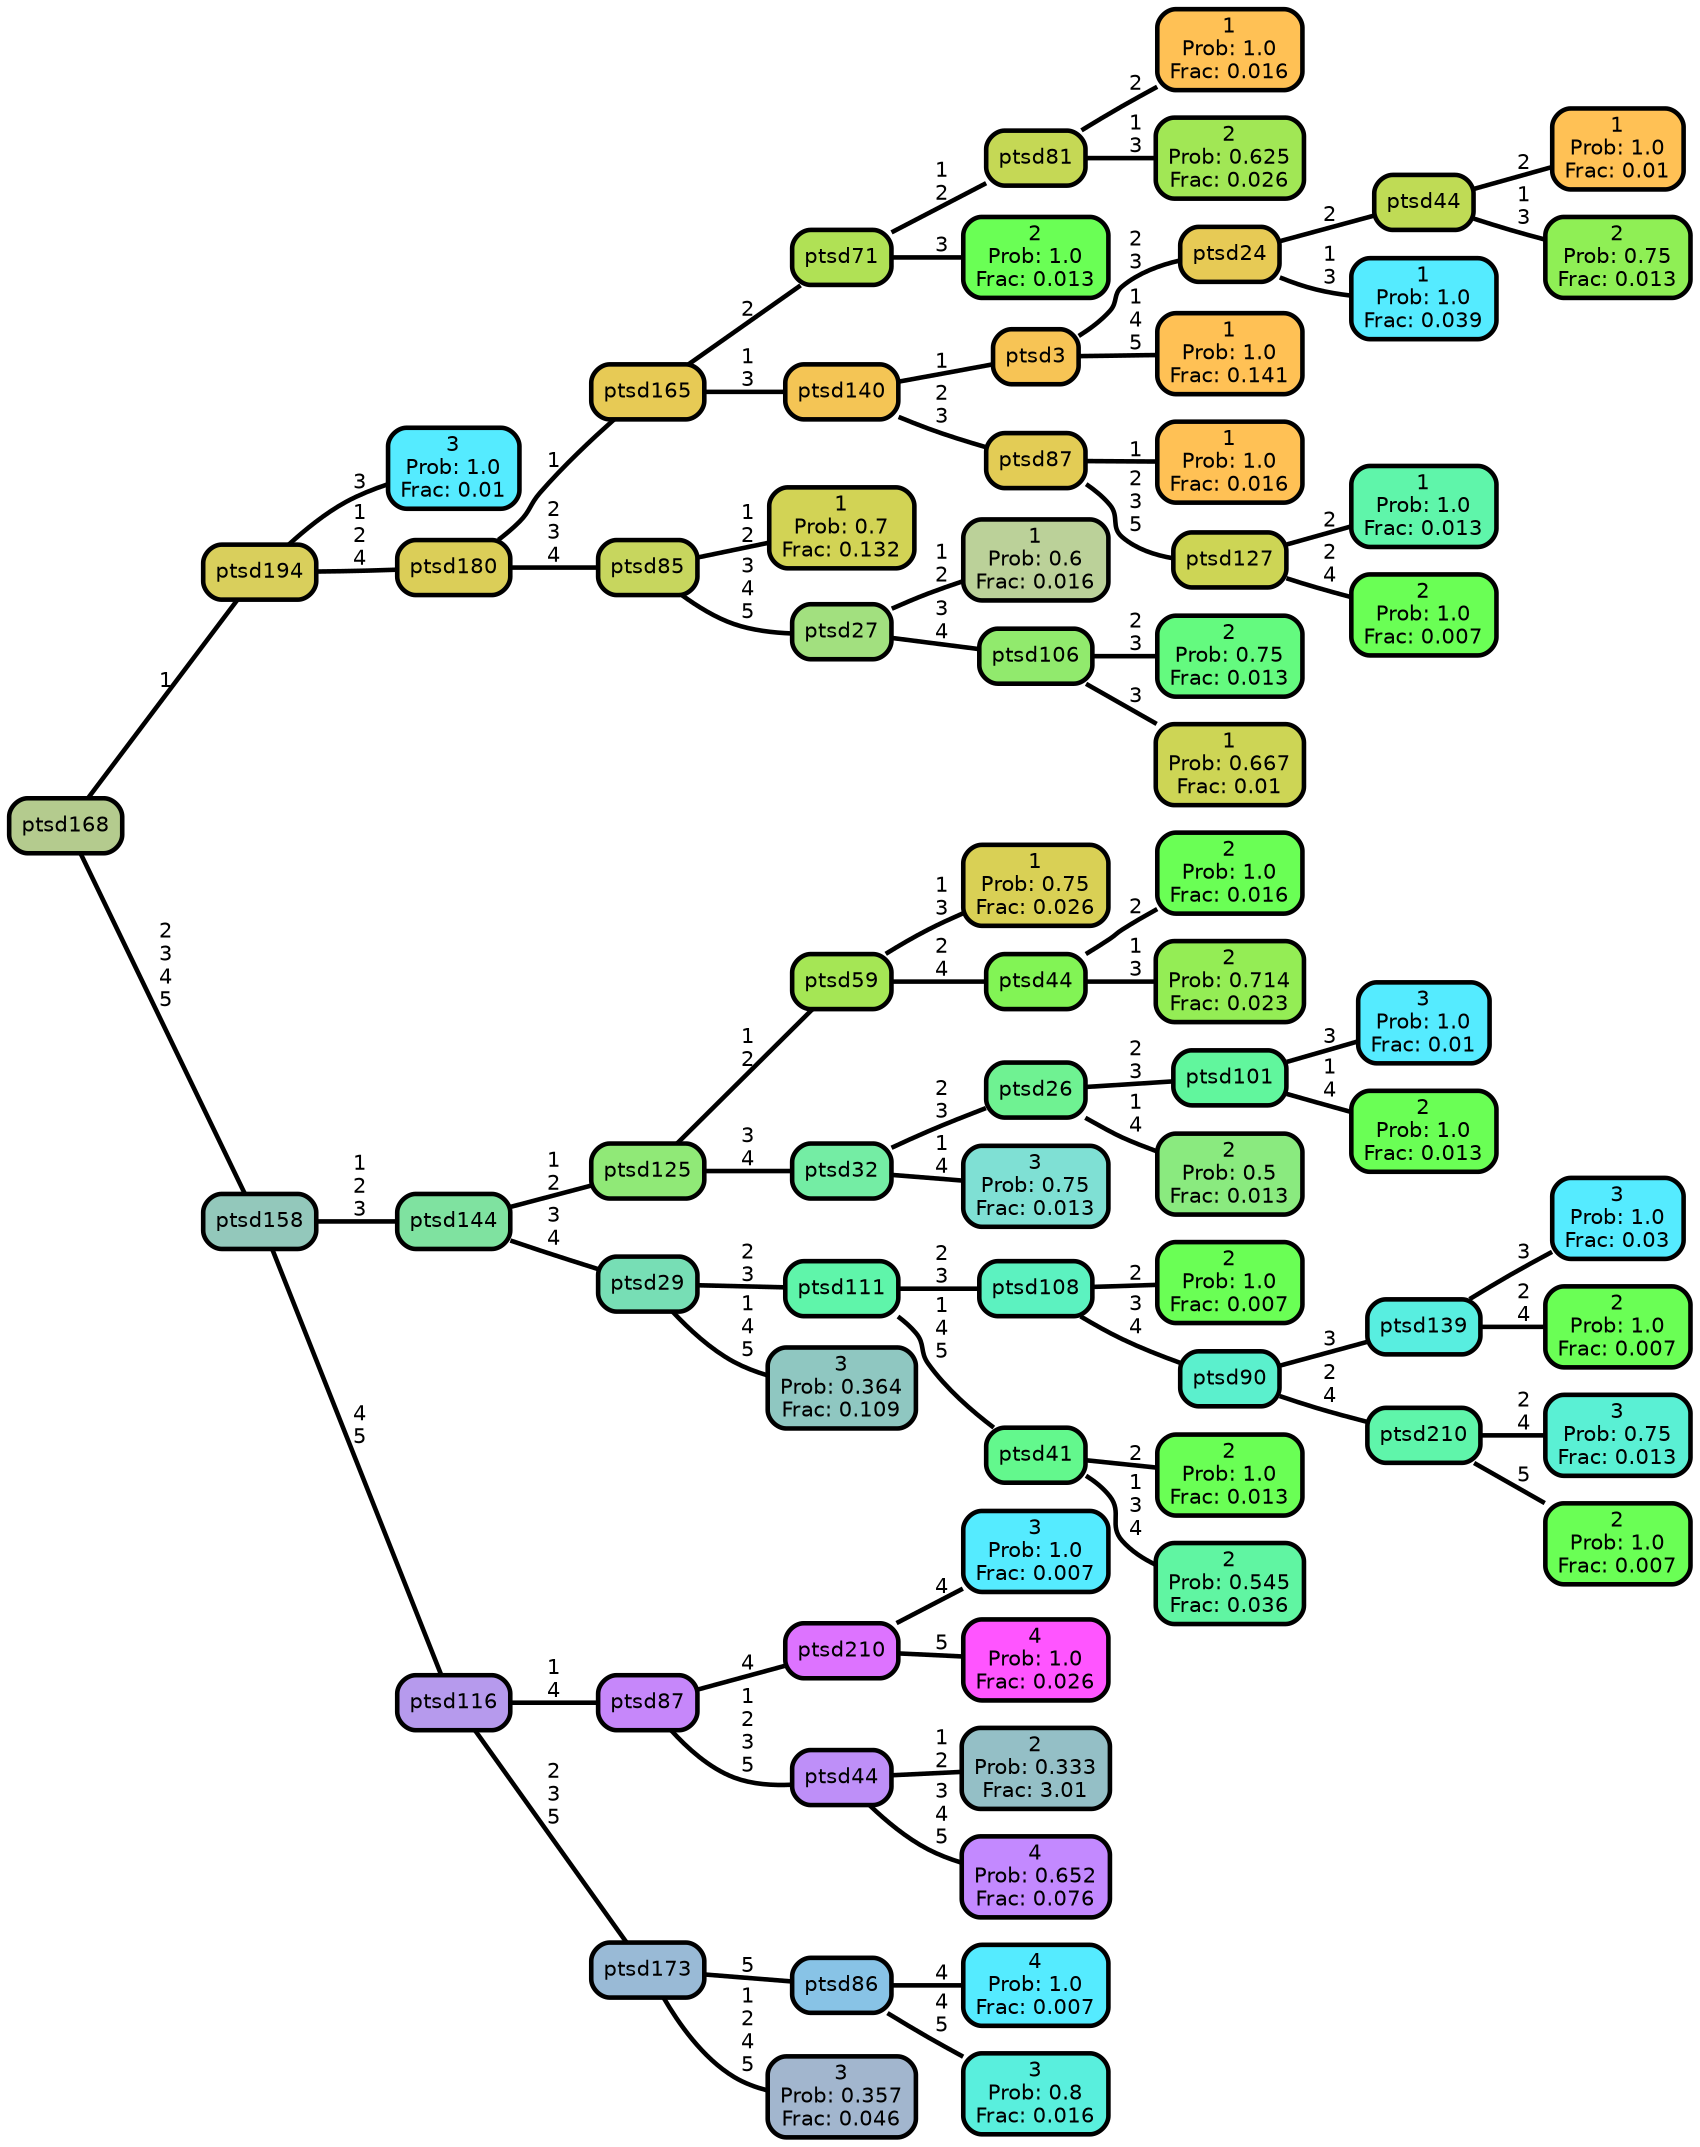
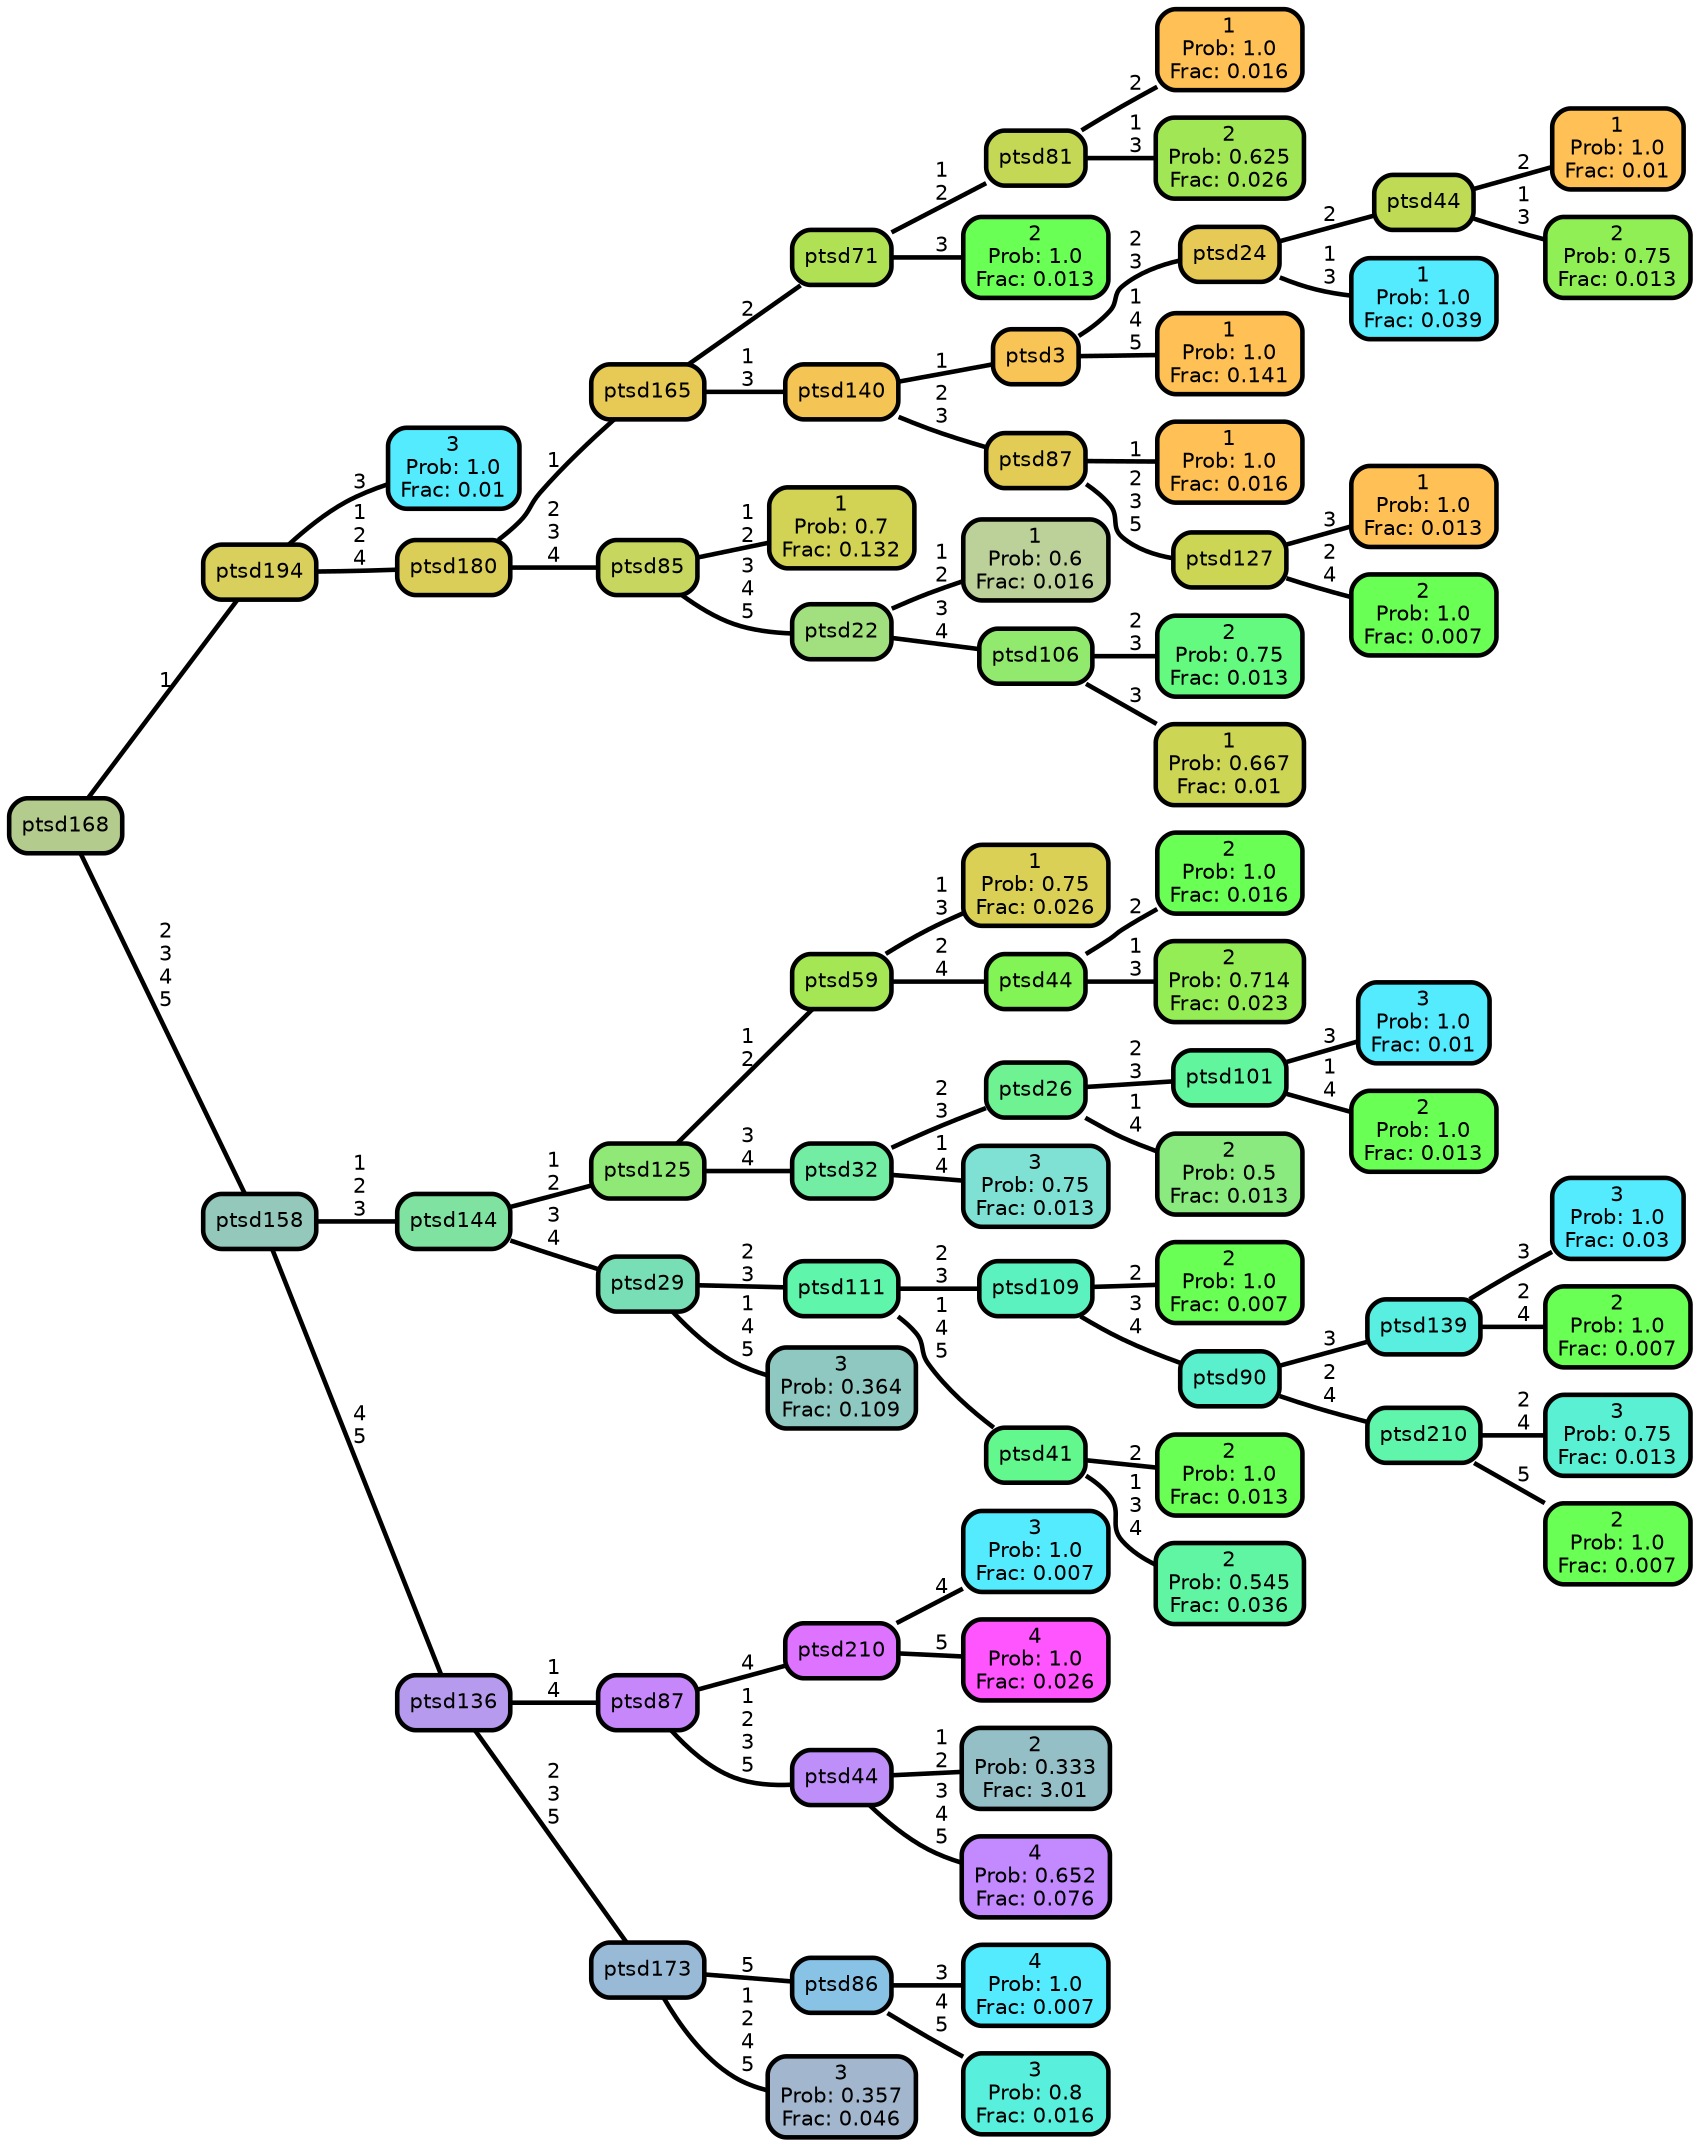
(1424, 506) -> (1424, 506)
(1327, 521) -> (1327, 521)
(842, 632) -> (842, 632)
(1036, 1289) -> (1036, 1289)
(454, 1703) -> (454, 1703)
(939, 1974) -> (939, 1974)
